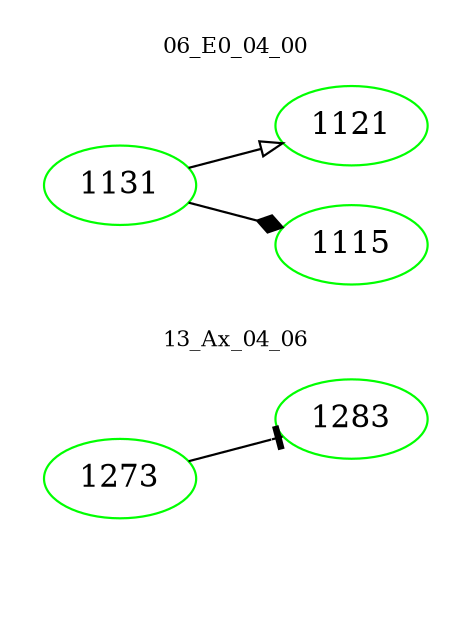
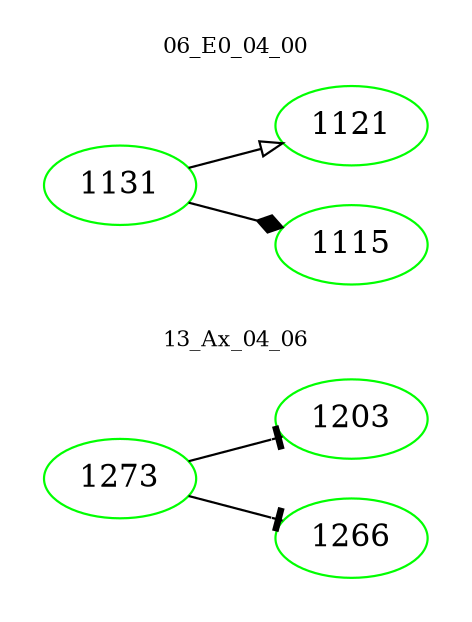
(352, 419) -> (352, 419)
none -> (352, 538)
